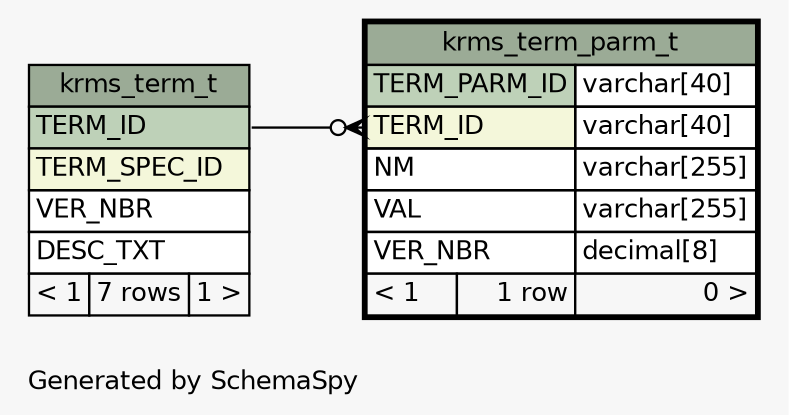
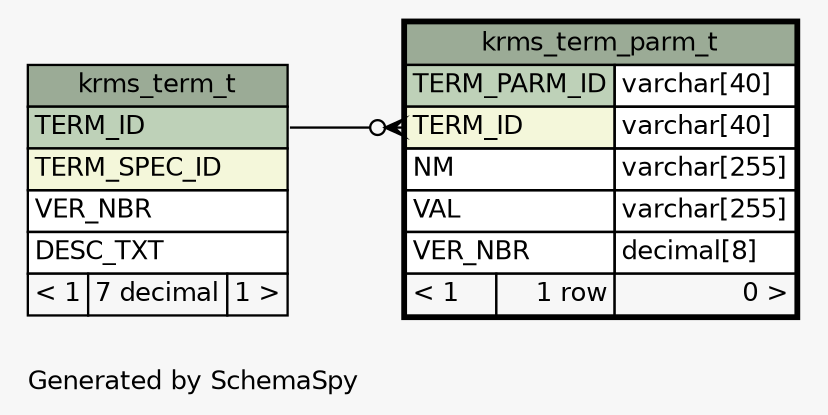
(139, 293) -> (158, 293)
